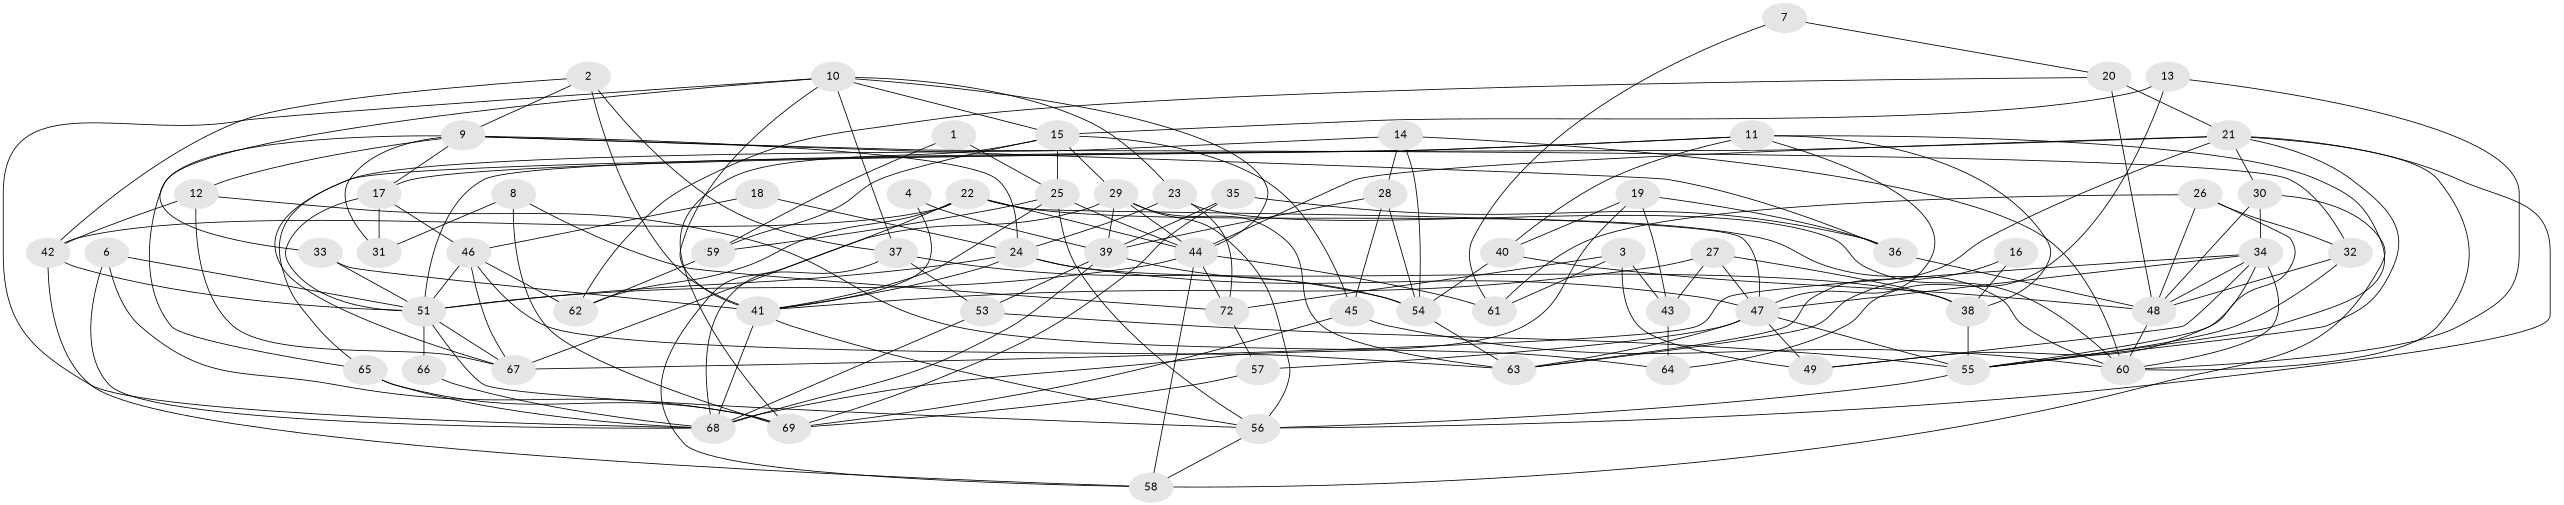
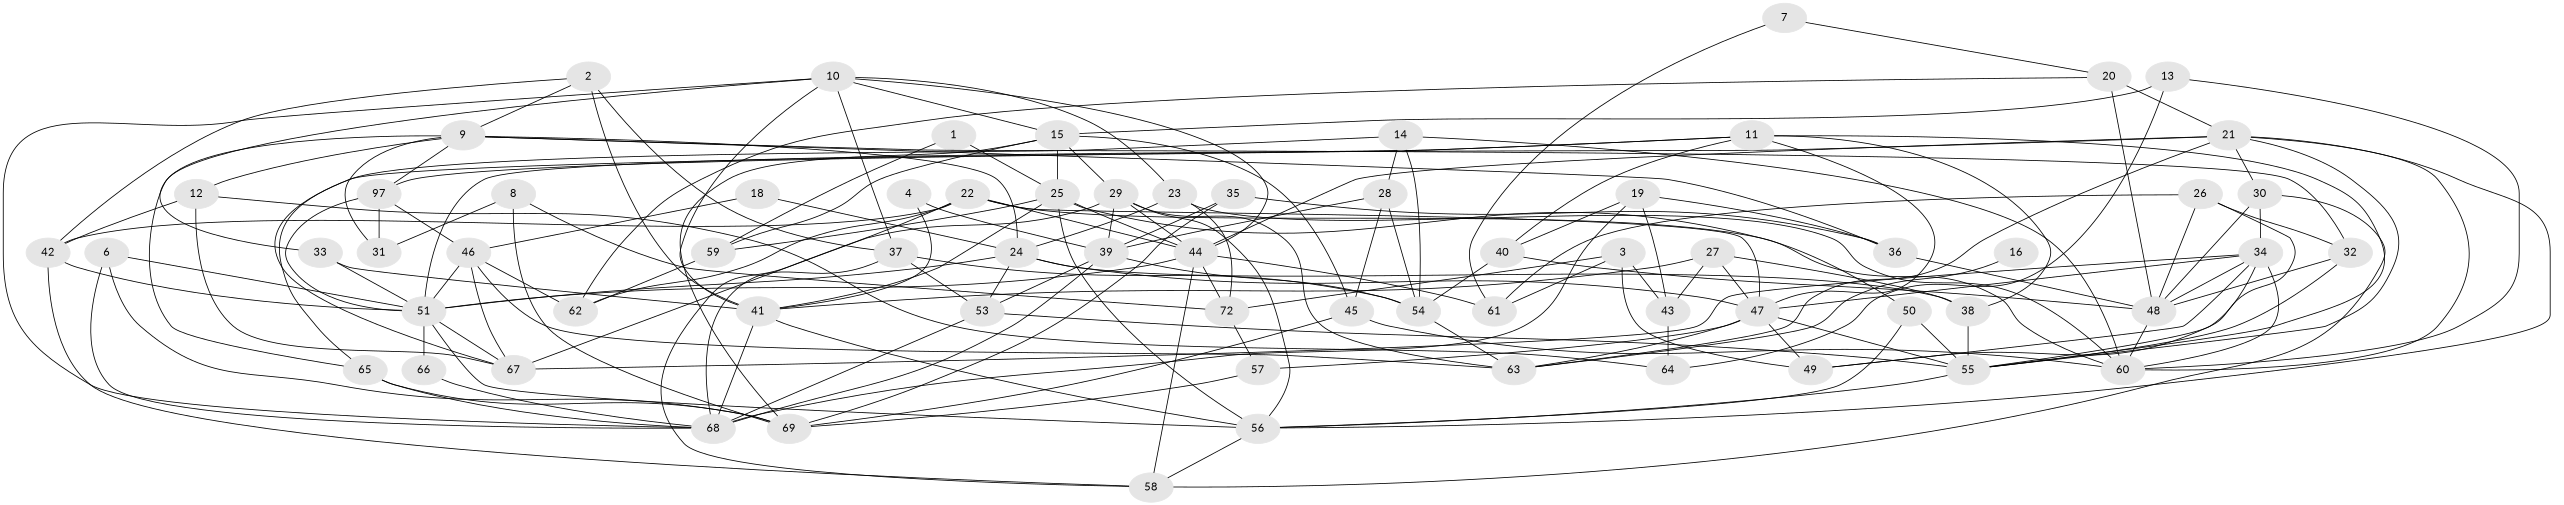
(379, 194) -> (379, 194)
(945, 278) -> (1003, 277)
(1992, 282) -> none
none -> (1909, 311)
